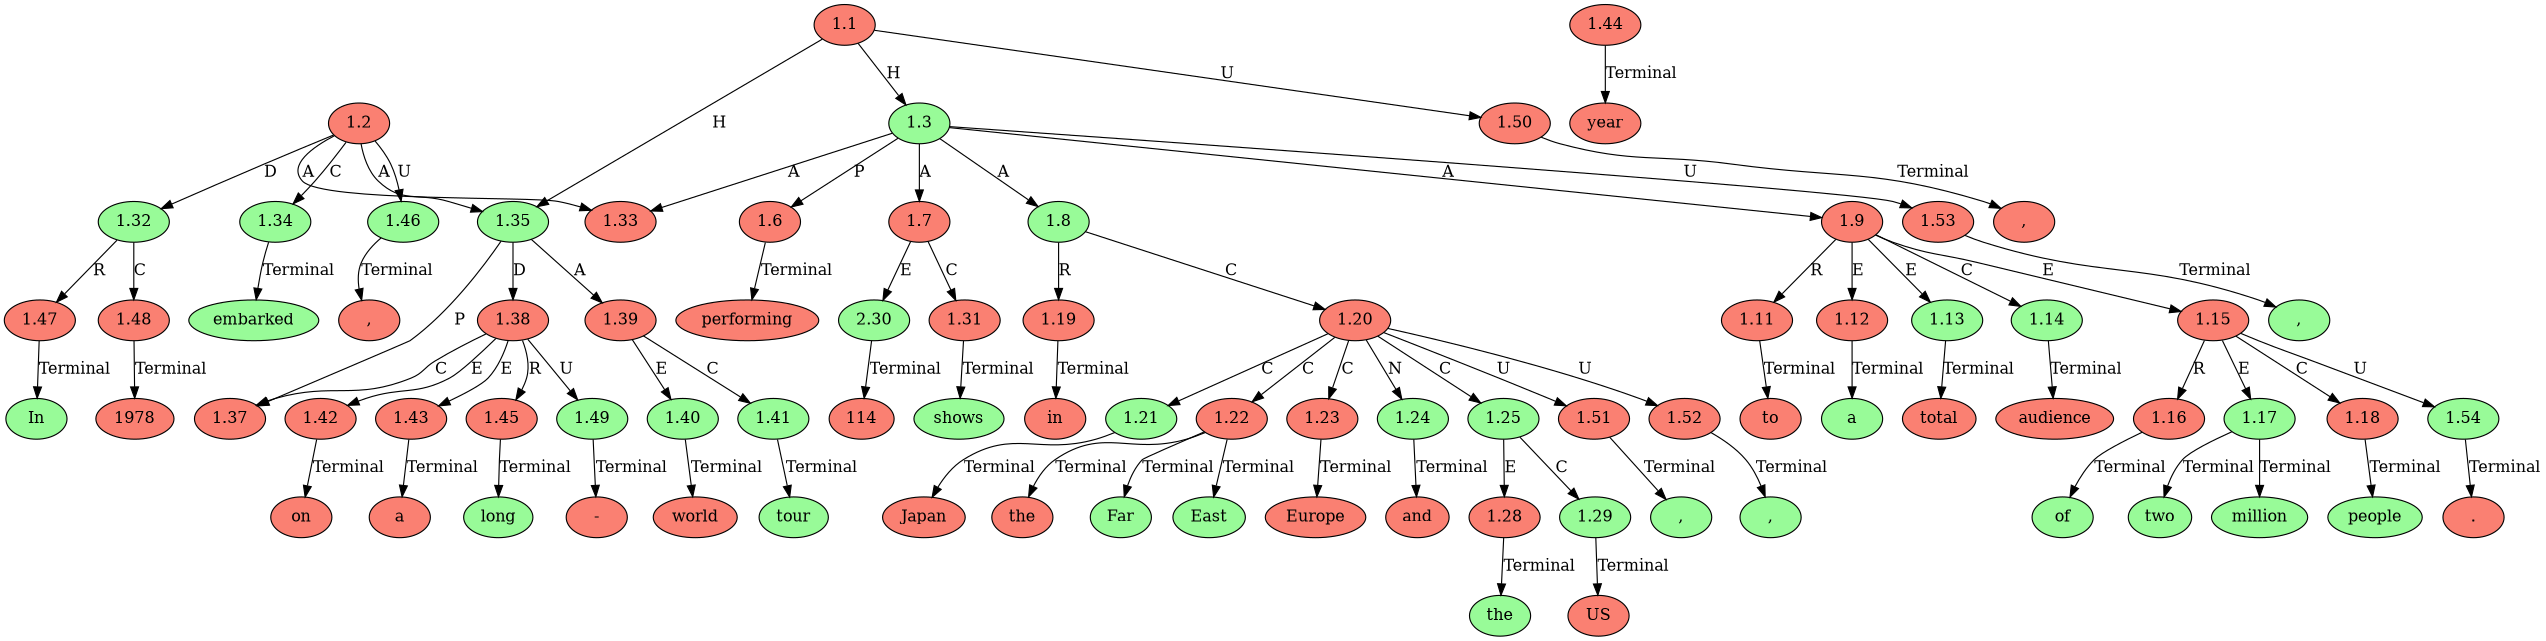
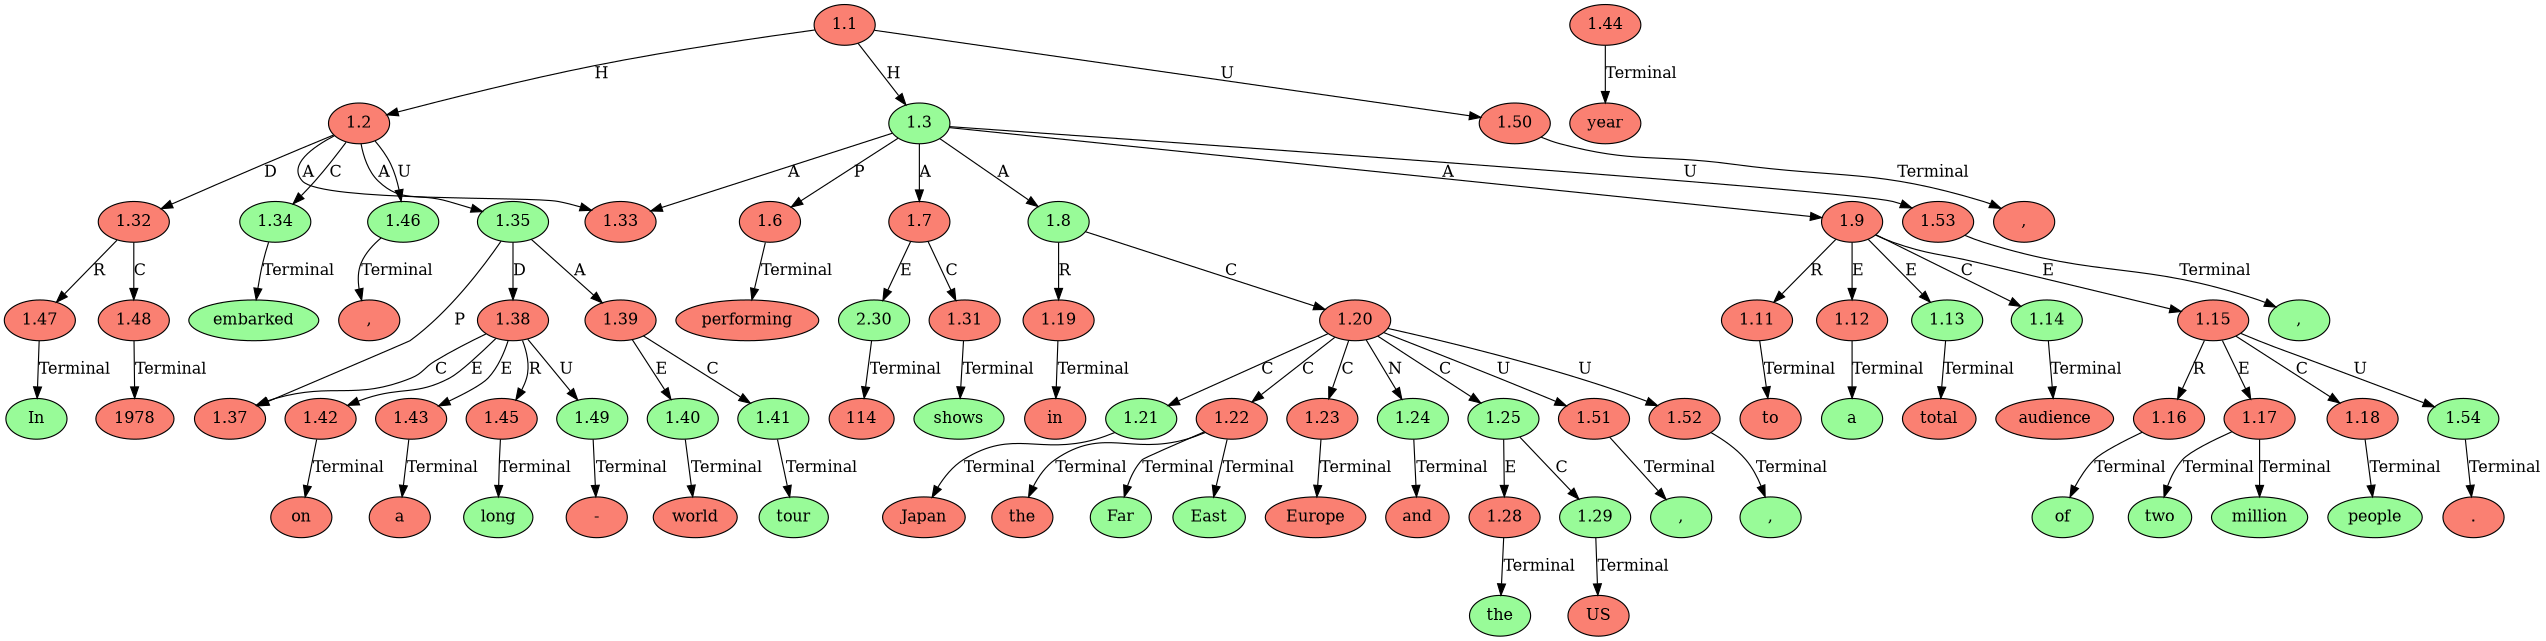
(685, 120) -> (605, 64)
(134, 222) -> (134, 222)
(2260, 419) -> (2260, 419)
